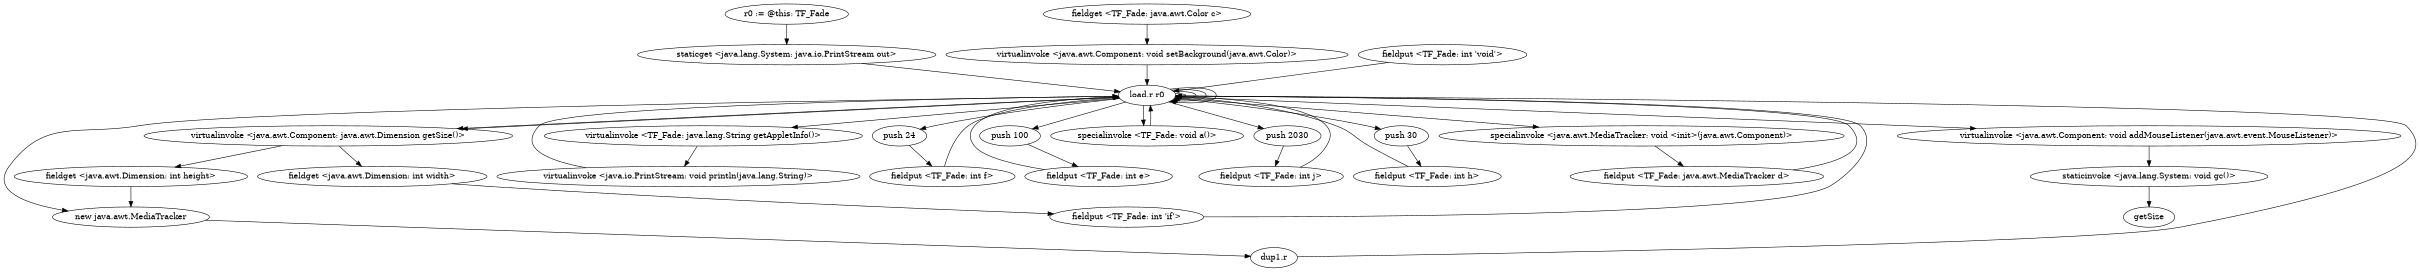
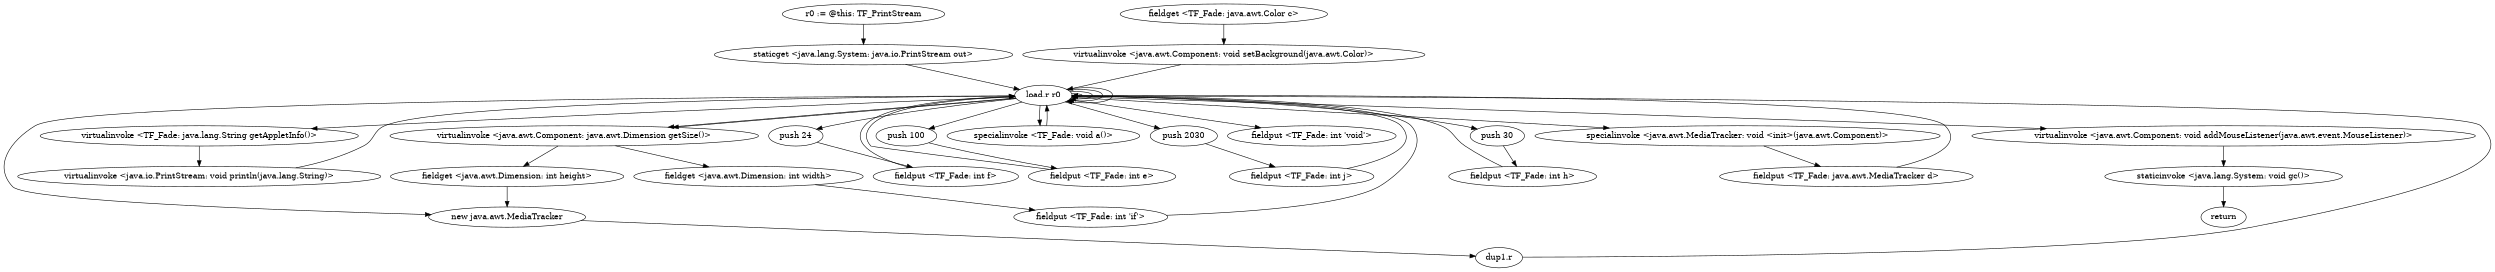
(787, 14) -> (864, 14)
(1284, 76) -> (1162, 113)
(2149, 217) -> (2224, 217)
